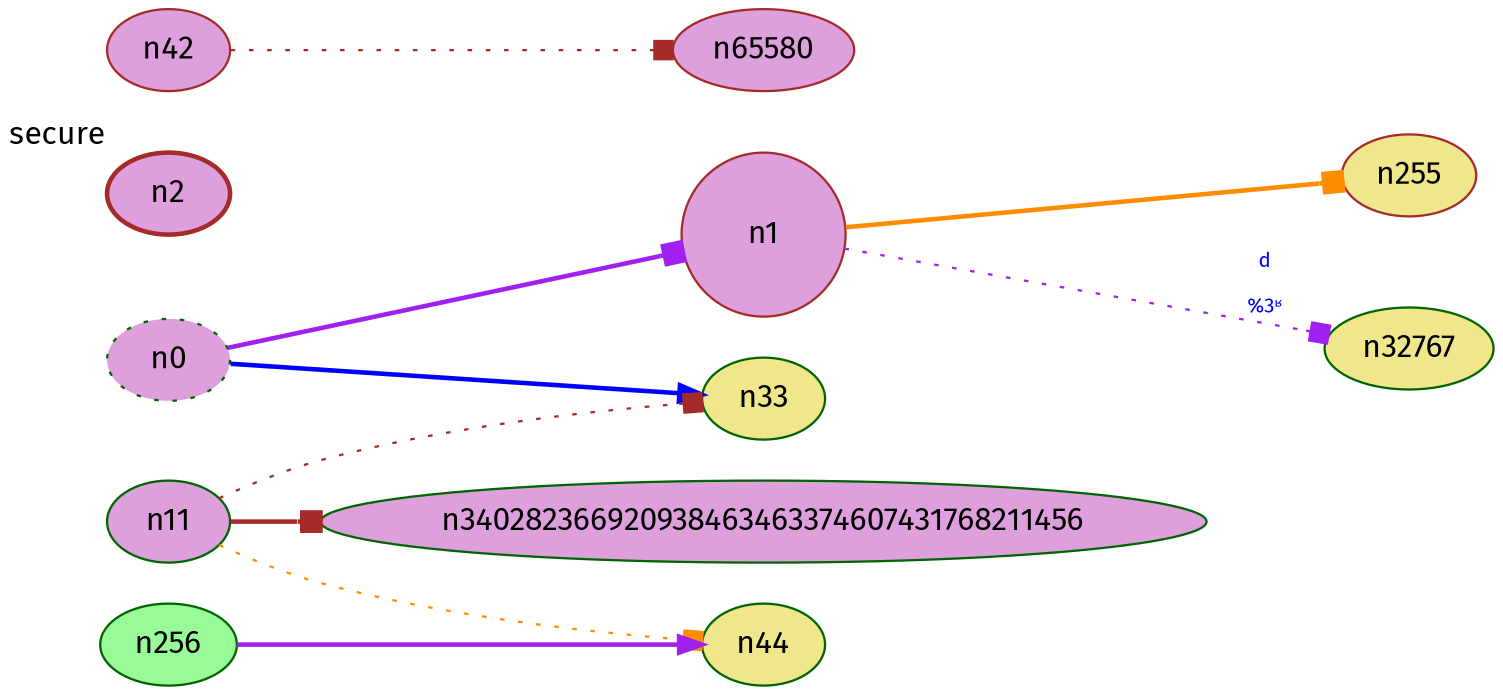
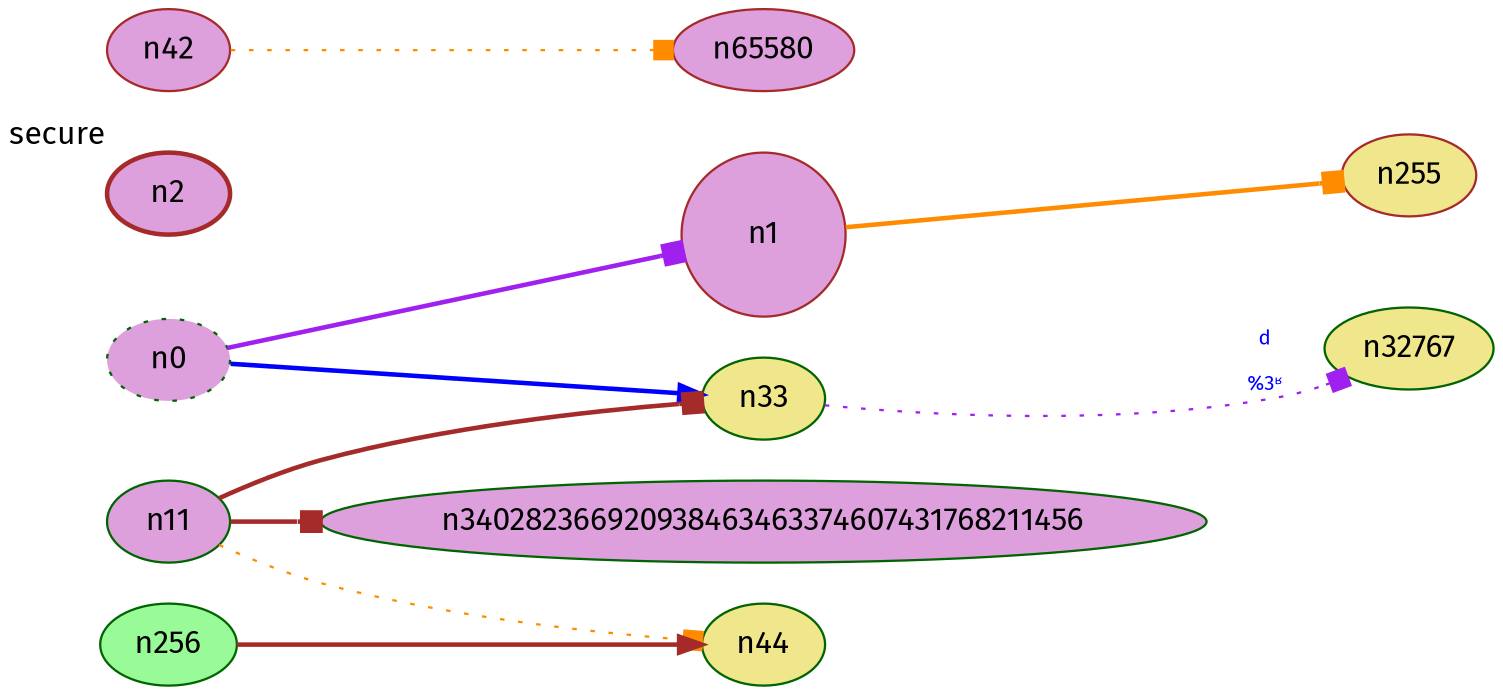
(440, 50) -> (440, 50)
(1075, 290) -> (1076, 415)
(445, 433) -> (445, 433)
(458, 645) -> (458, 645)
